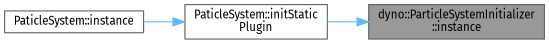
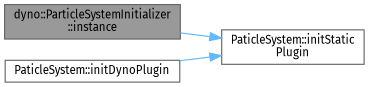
(74, 22) -> (92, 71)
(342, 22) -> (195, 35)
